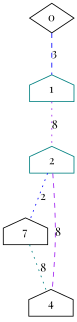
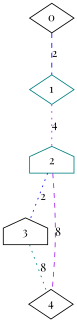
(55, 54) -> (55, 54)
(52, 90) -> (52, 90)
(55, 125) -> (55, 125)
(25, 233) -> (25, 233)
(51, 304) -> (51, 304)
